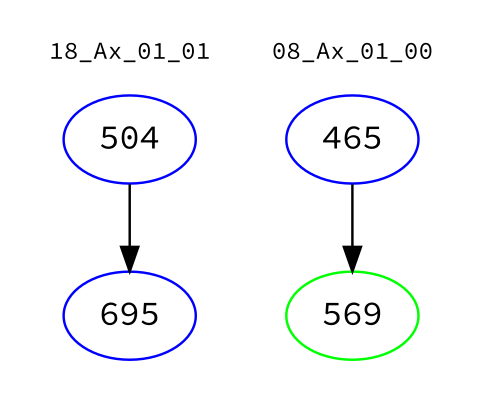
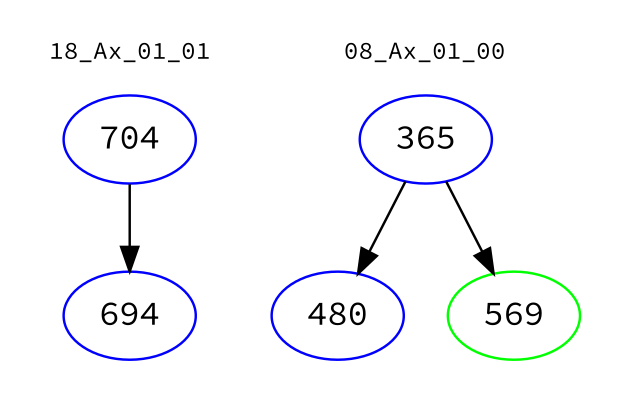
(130, 139) -> (130, 139)
(352, 139) -> (426, 139)
(130, 316) -> (130, 316)
none -> (338, 316)
